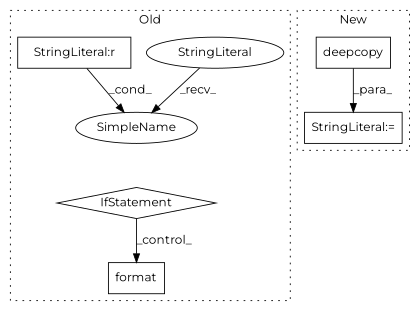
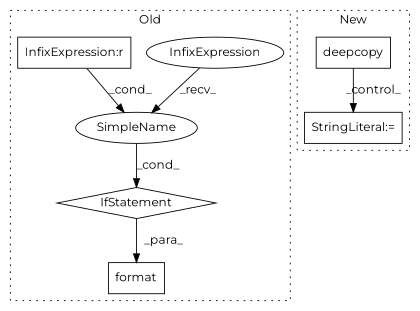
(74, 53) -> (74, 53)
(215, 53) -> (215, 53)
(373, 90) -> (373, 90)
none -> (136, 161)
(164, 241) -> (164, 241)
